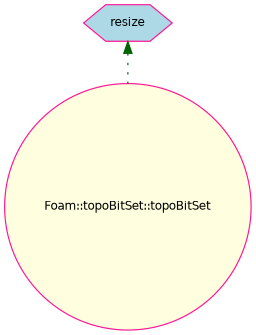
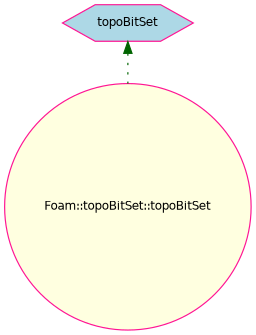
(128, 23) -> (128, 23)
